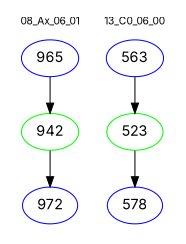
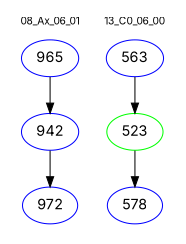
(50, 132) -> (50, 132)
